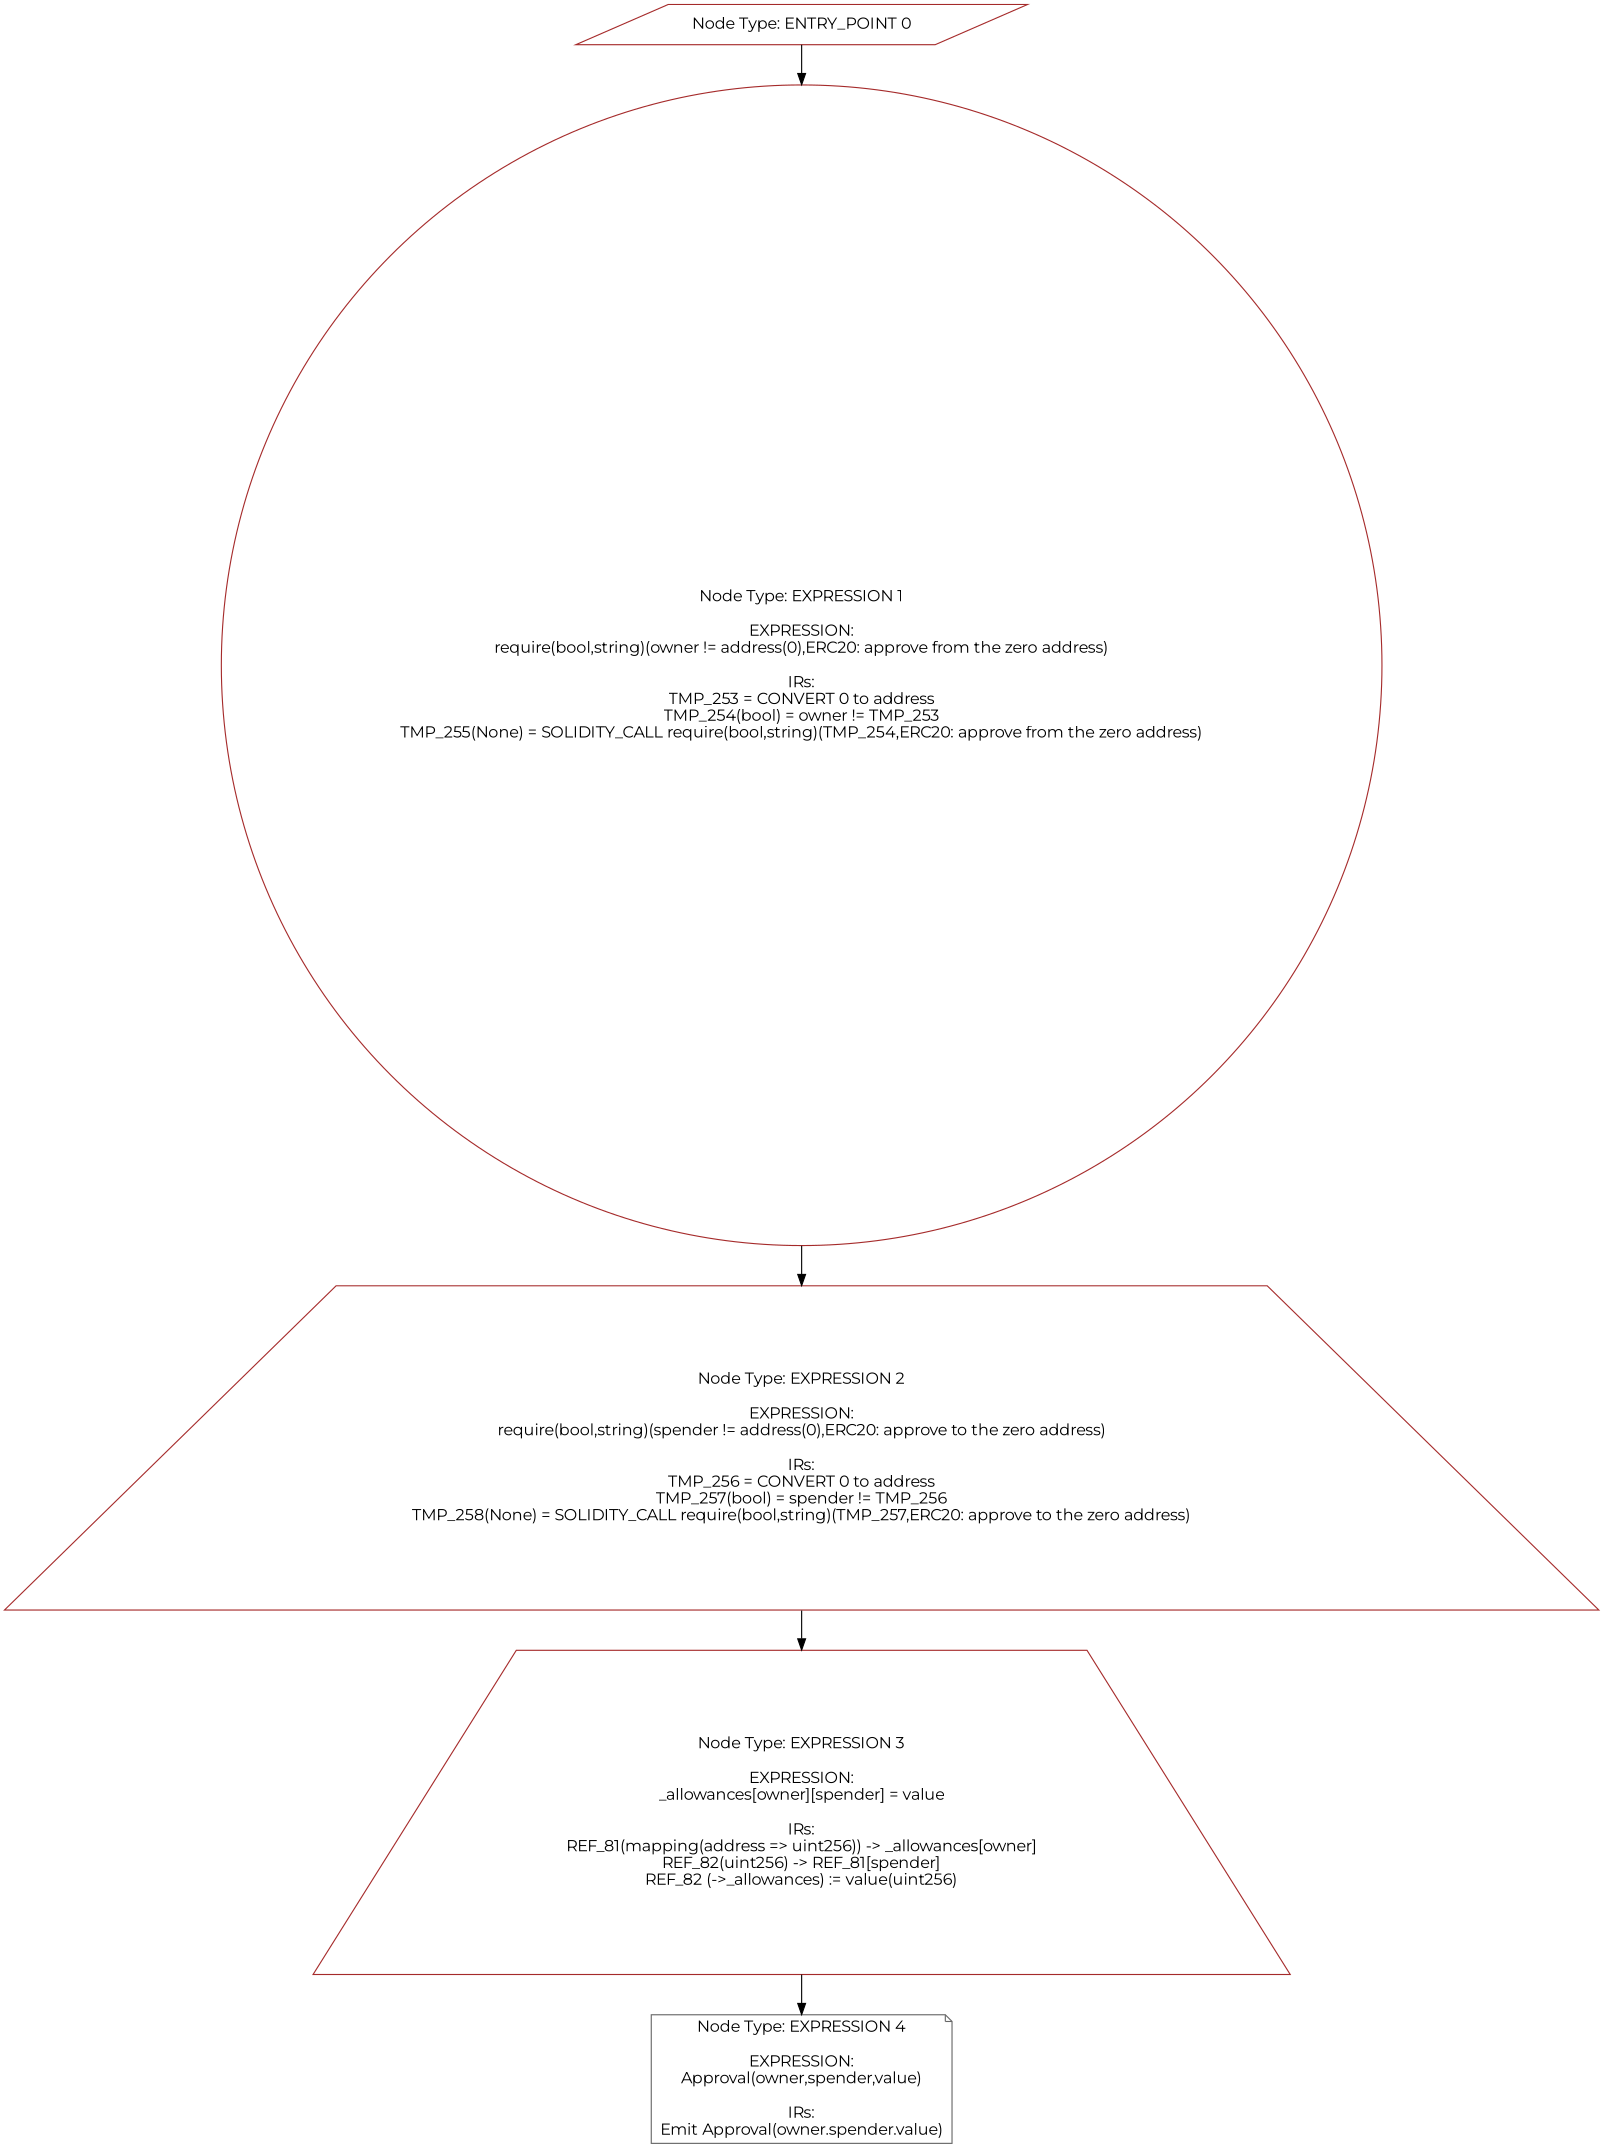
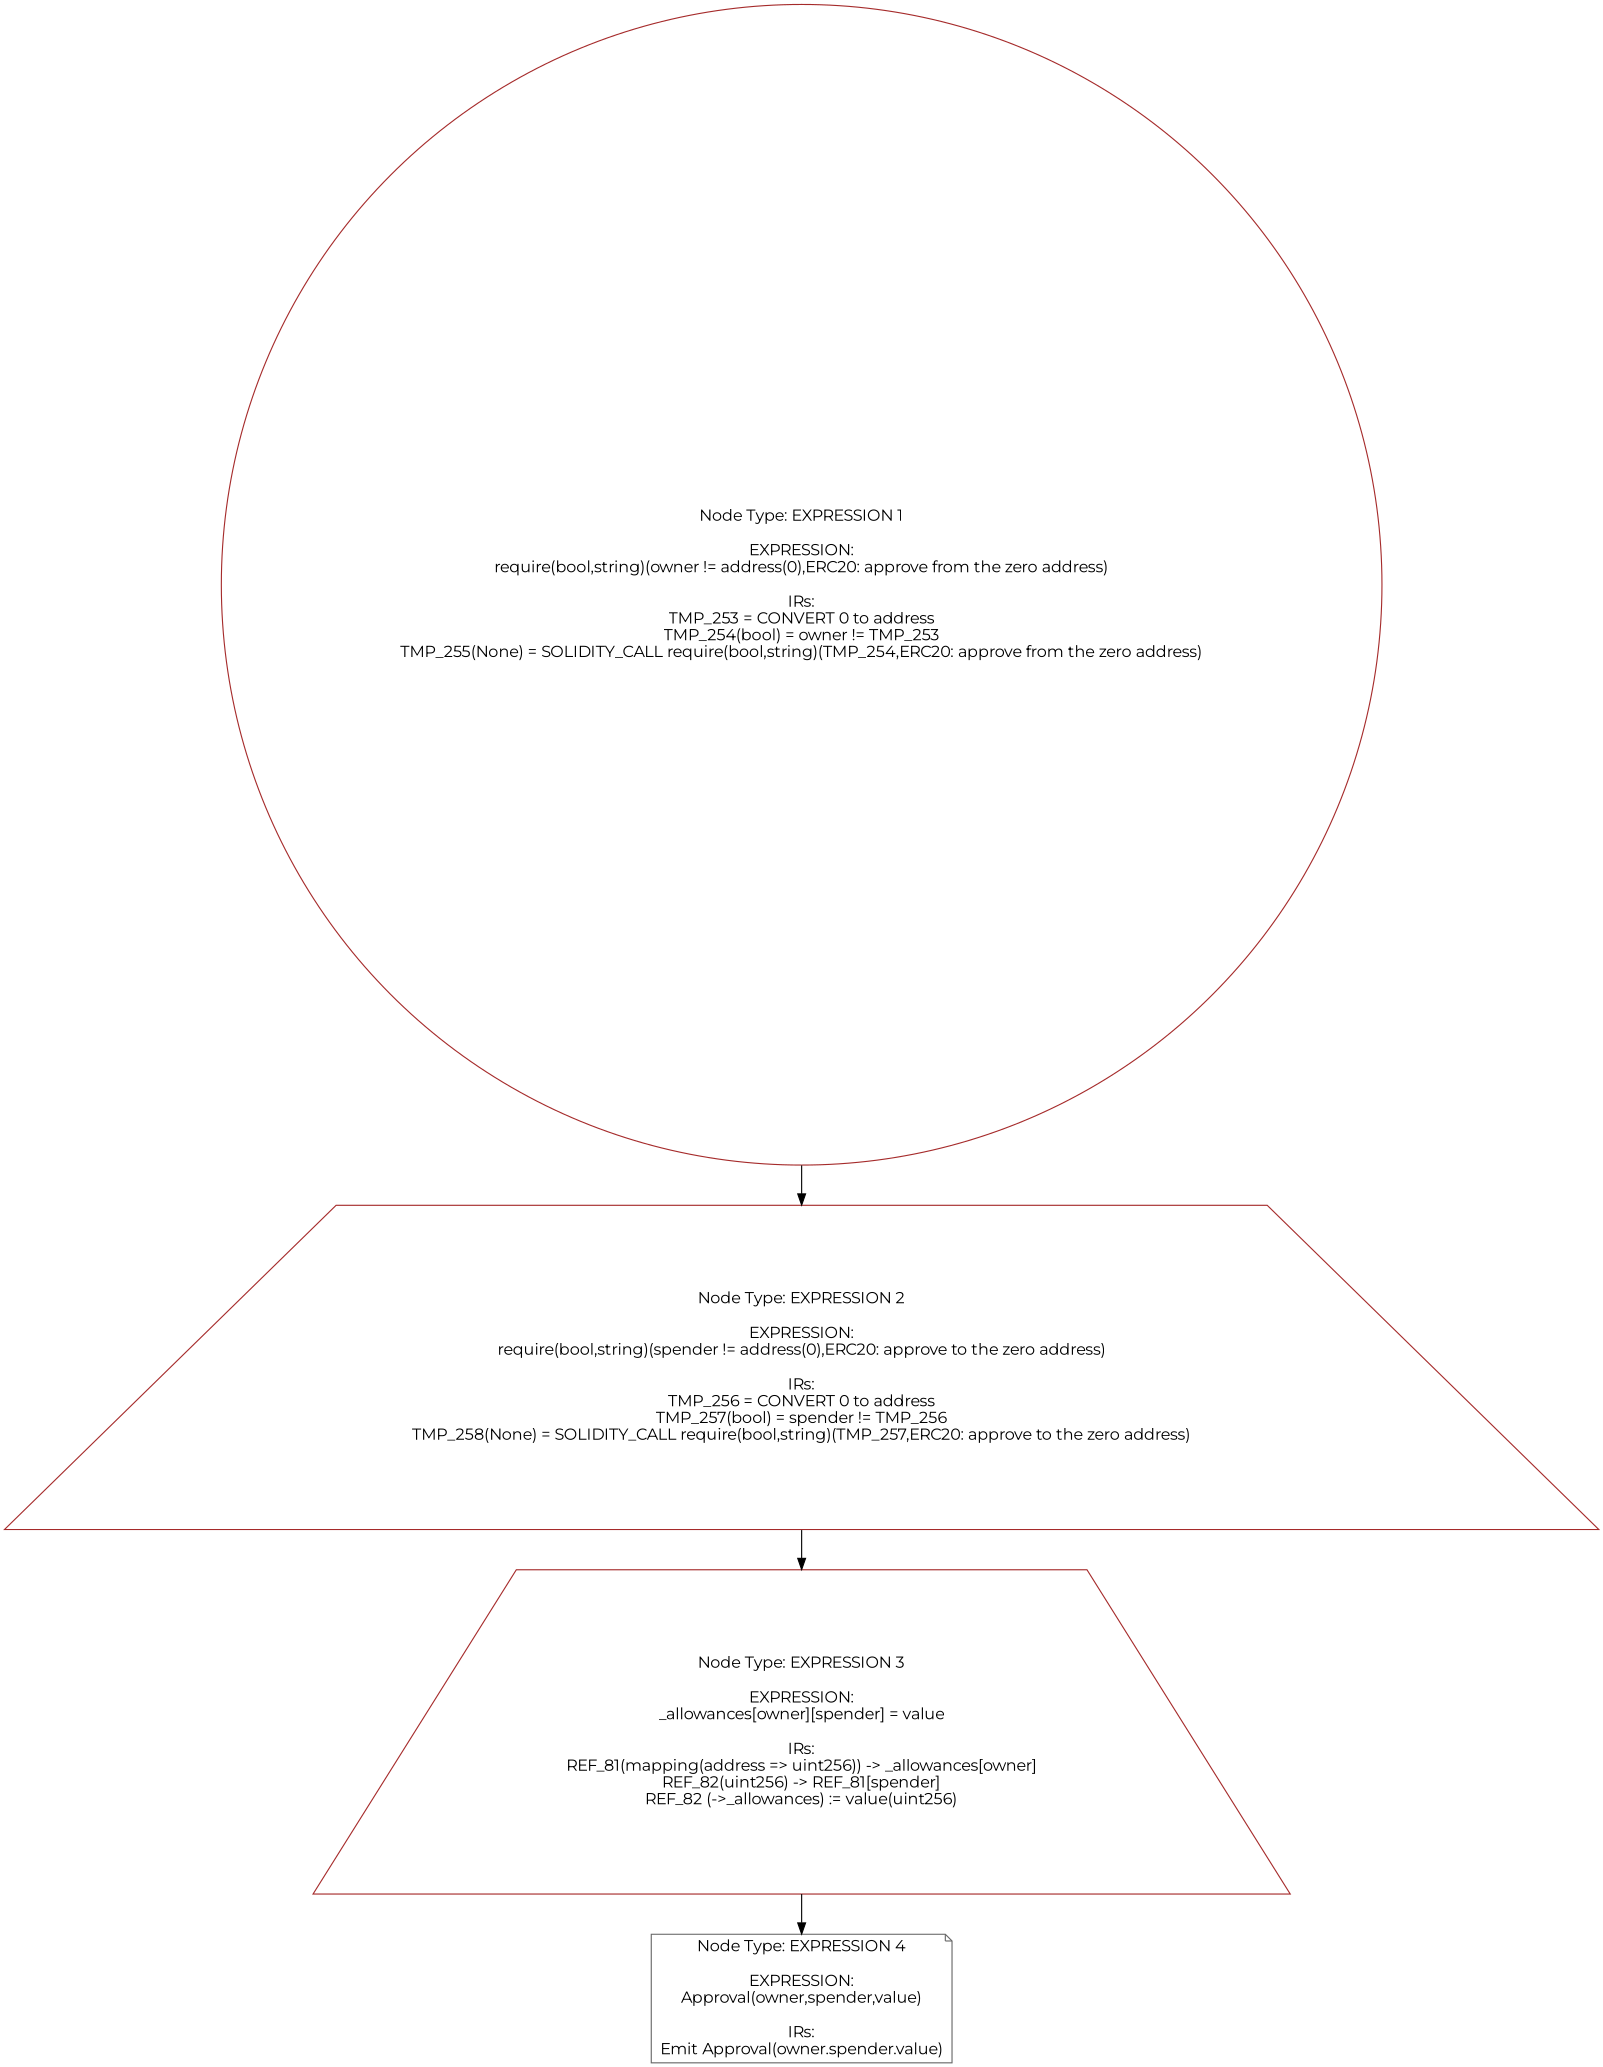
(802, 25) -> none
